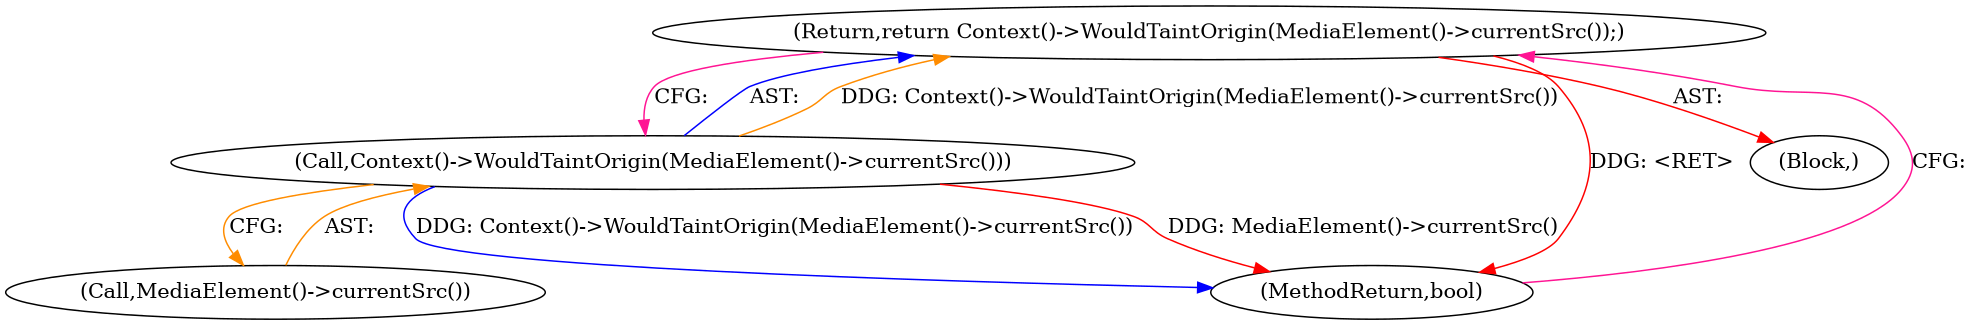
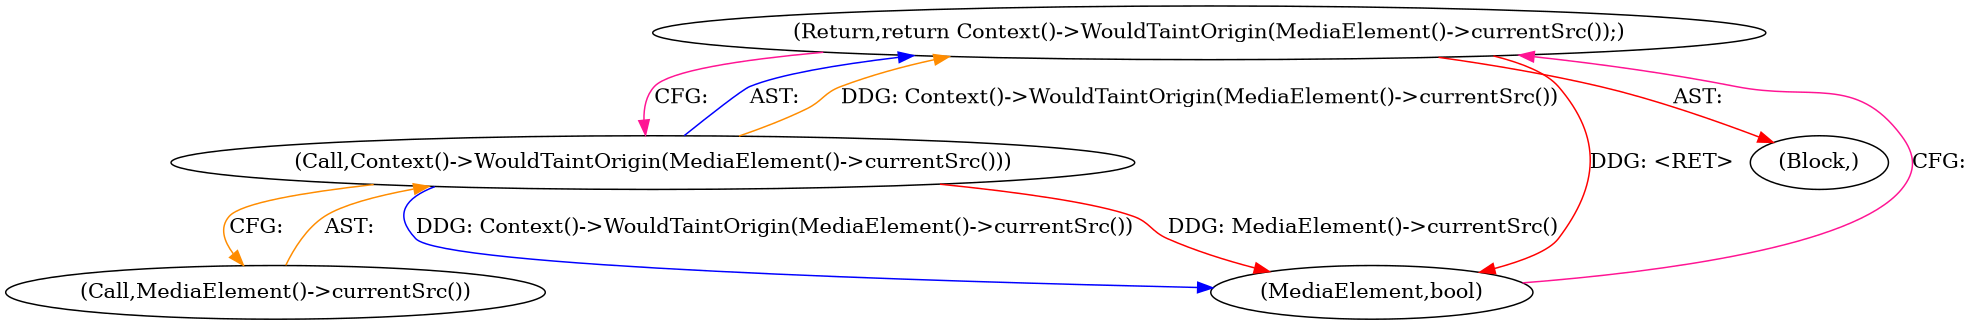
(1372, 292) -> (1372, 292)
